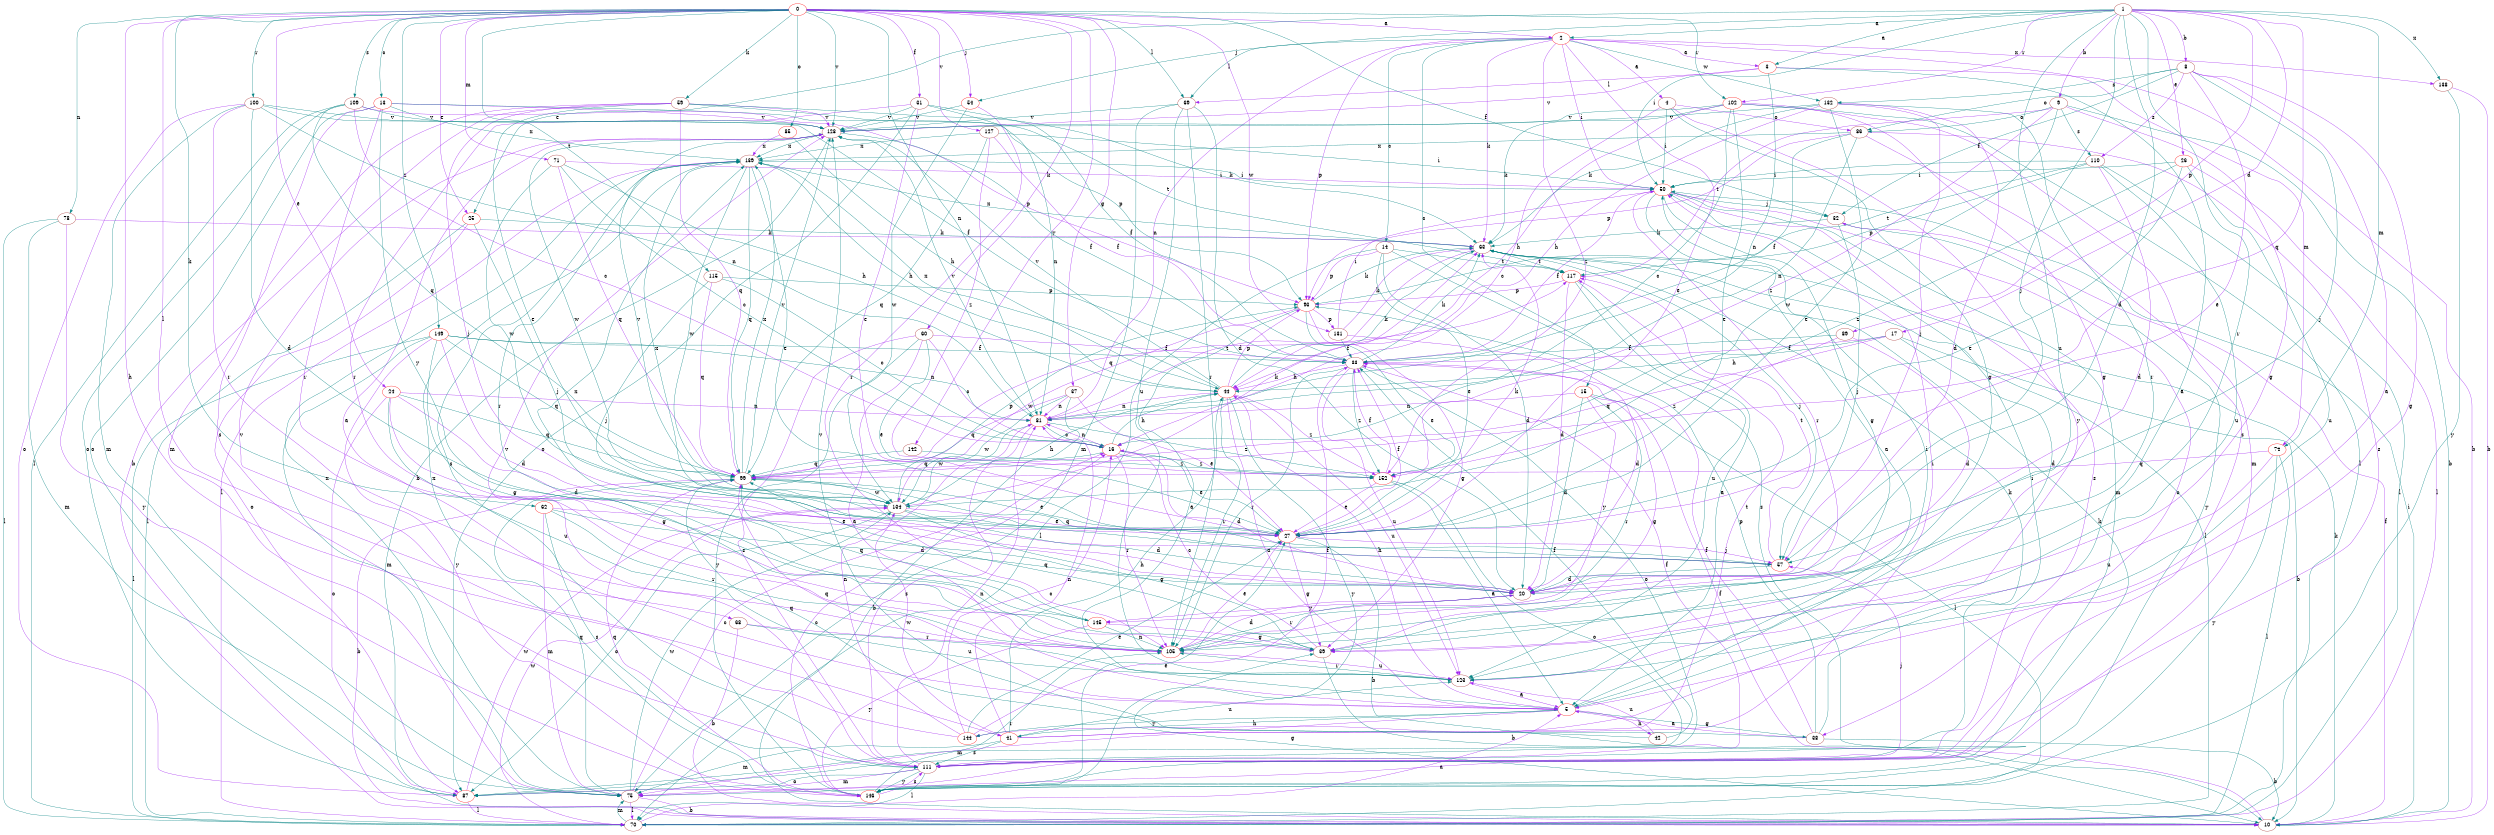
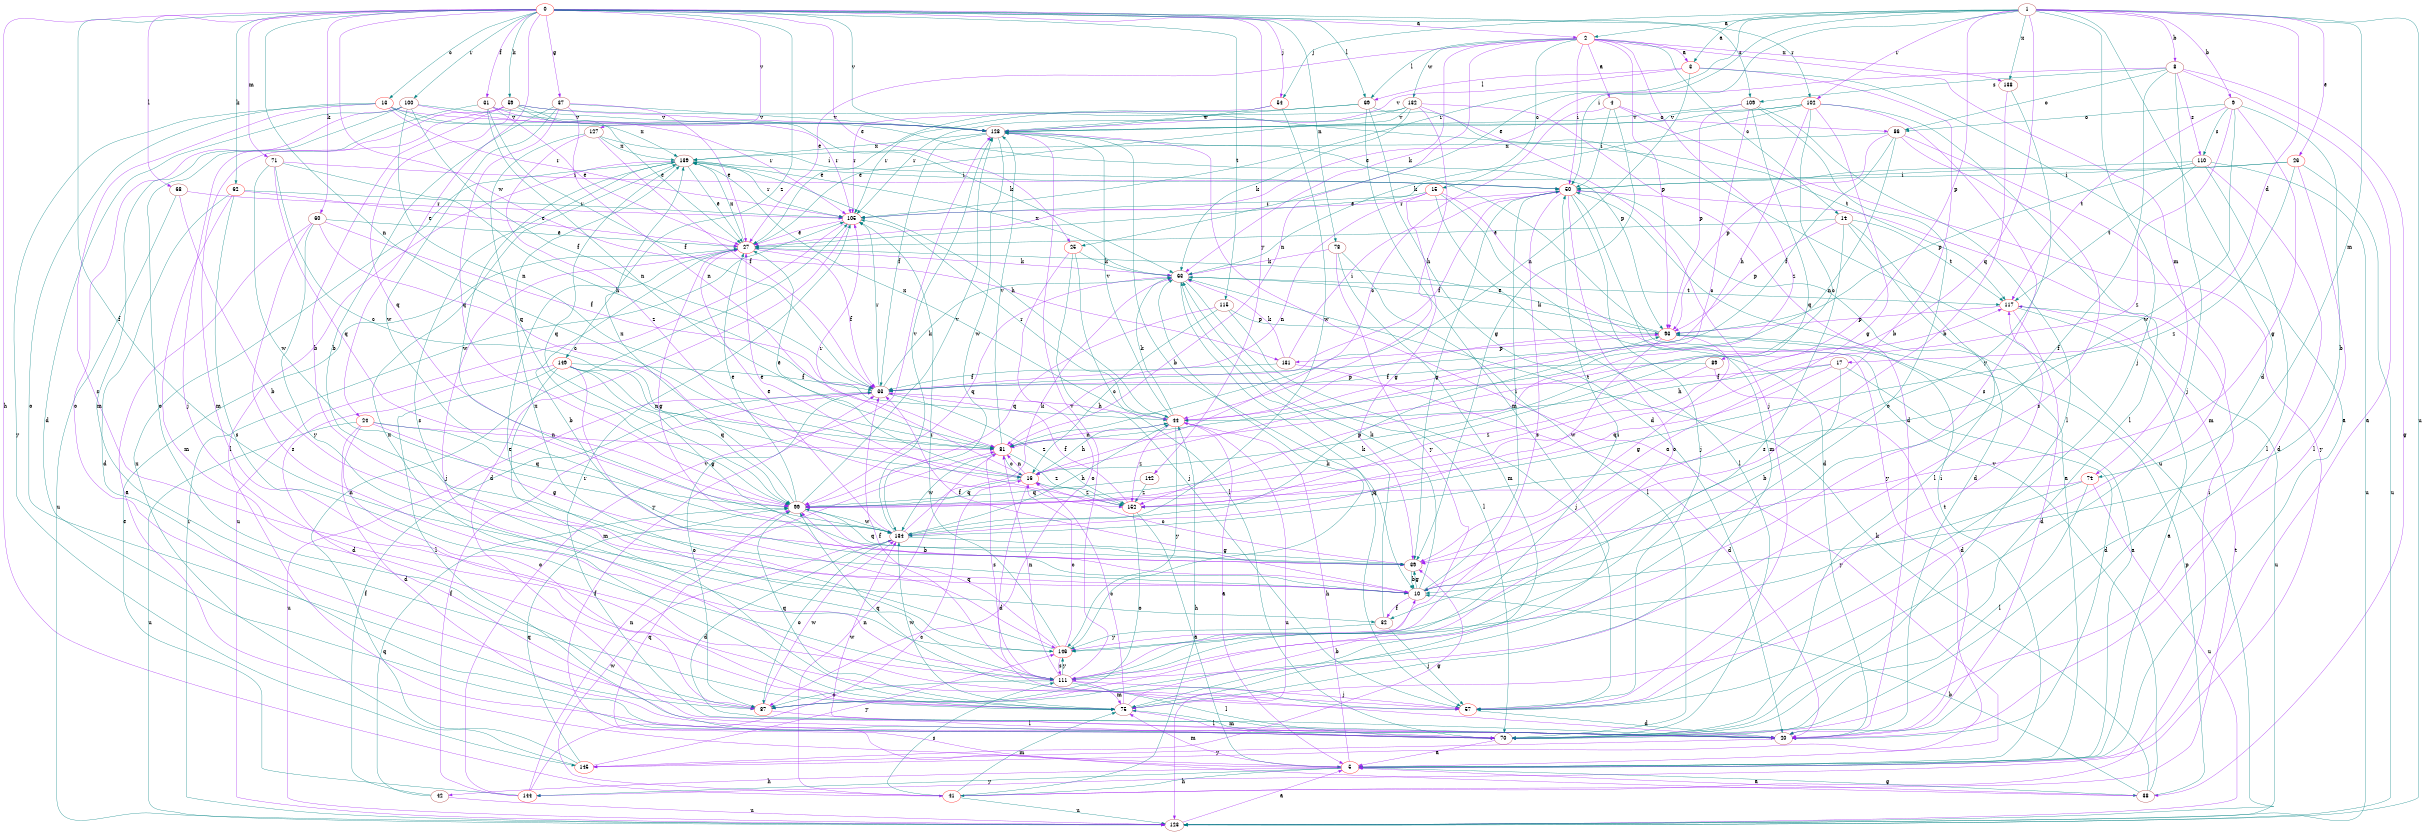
(2010, 93) -> (1964, 82)
none -> (776, 116)
(788, 132) -> none
(1747, 205) -> (1686, 505)
